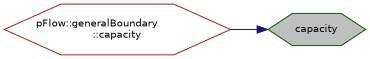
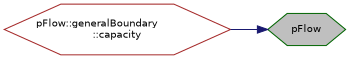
(317, 29) -> (307, 29)
